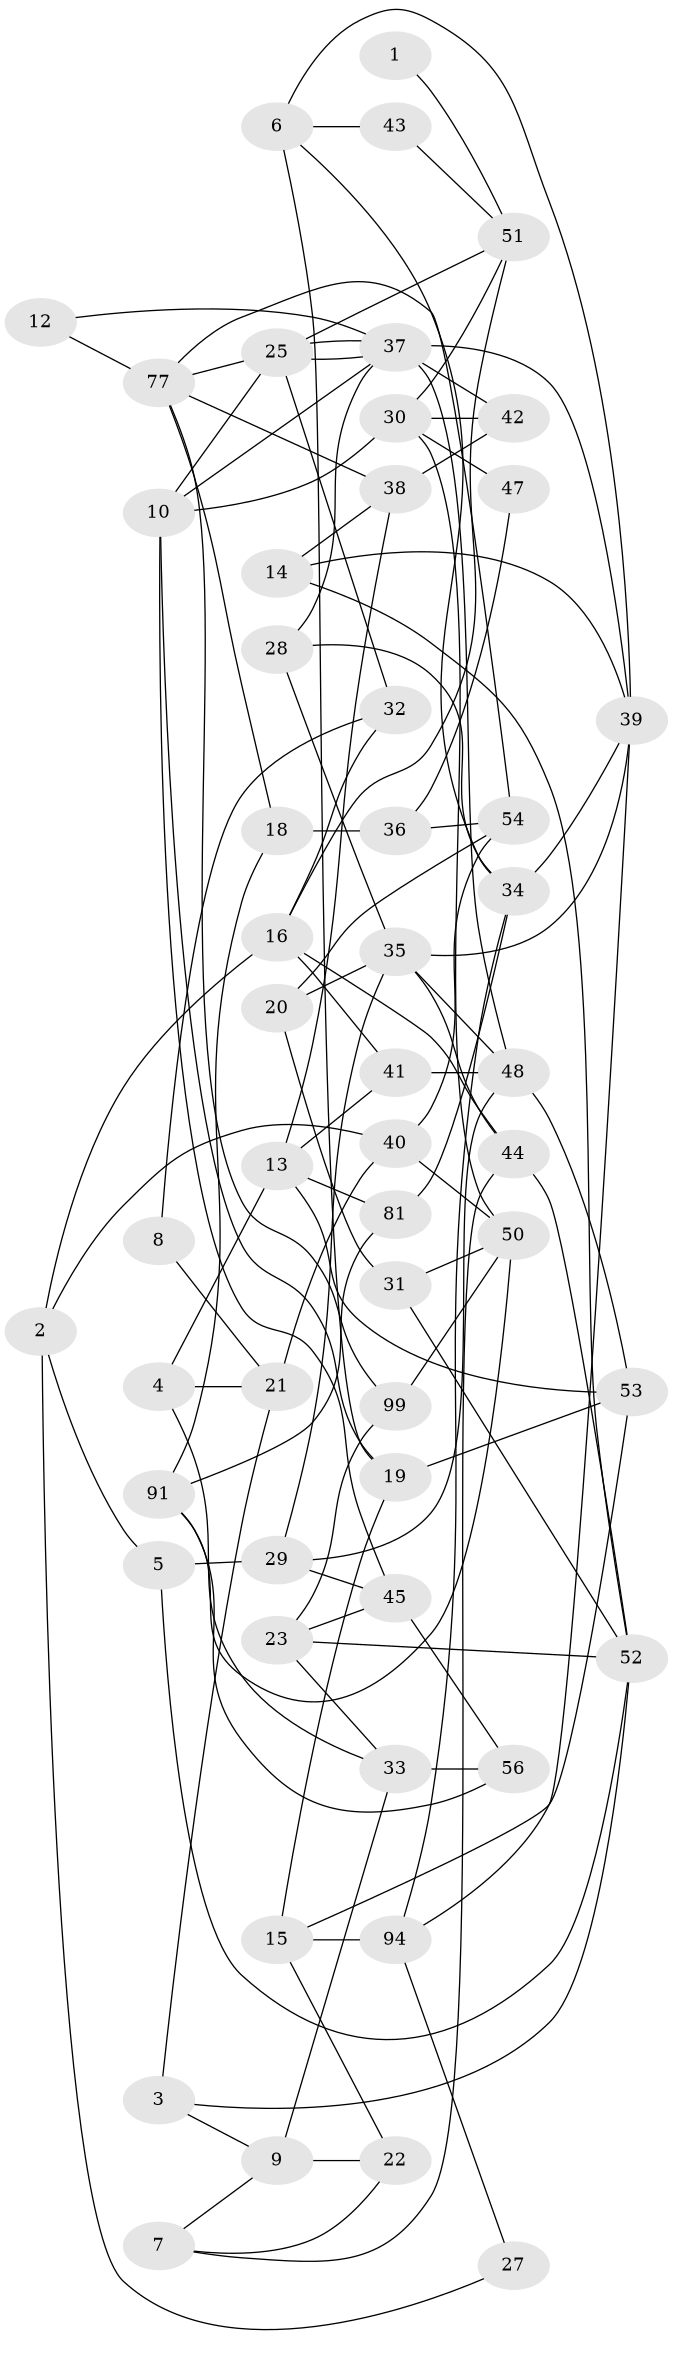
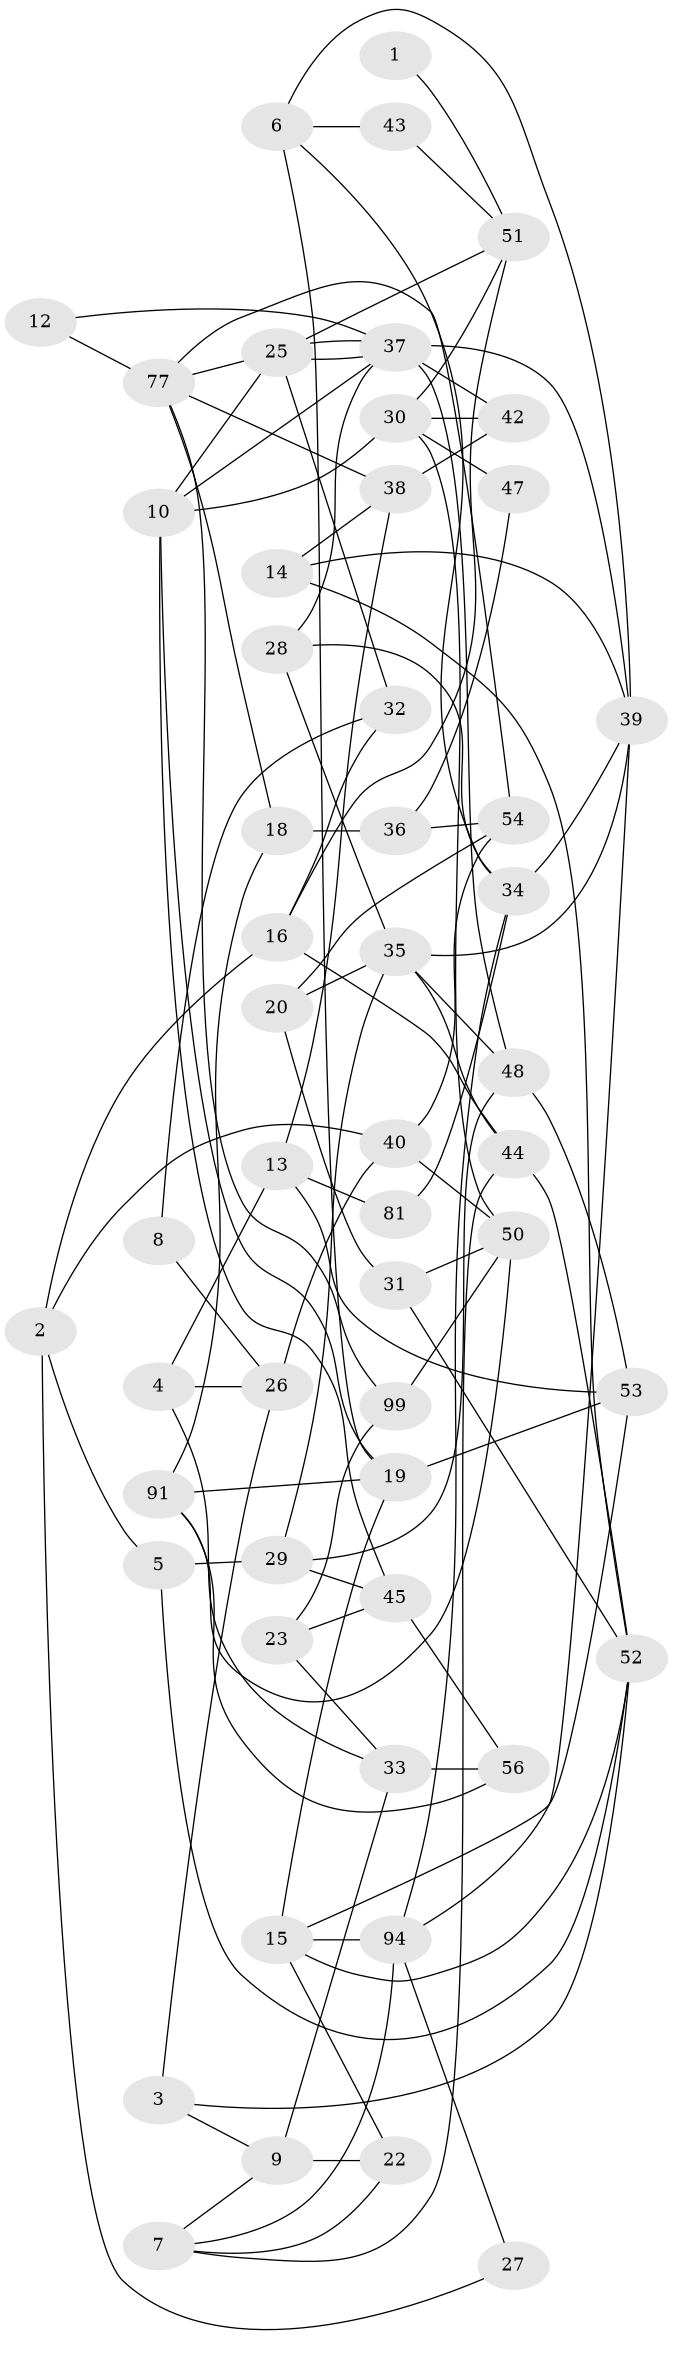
(395, 1073) -> none
(277, 1387) -> (277, 1387)
(327, 1402) -> (277, 1486)
(476, 1651) -> (535, 1915)
none -> (348, 2147)
